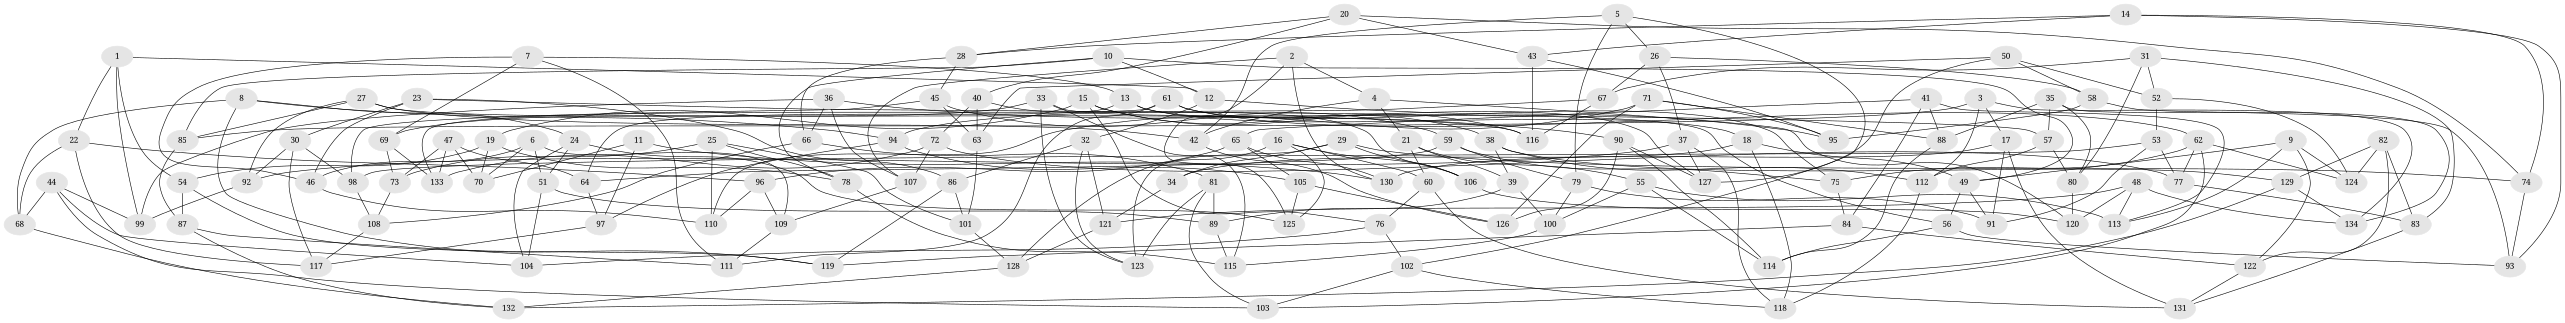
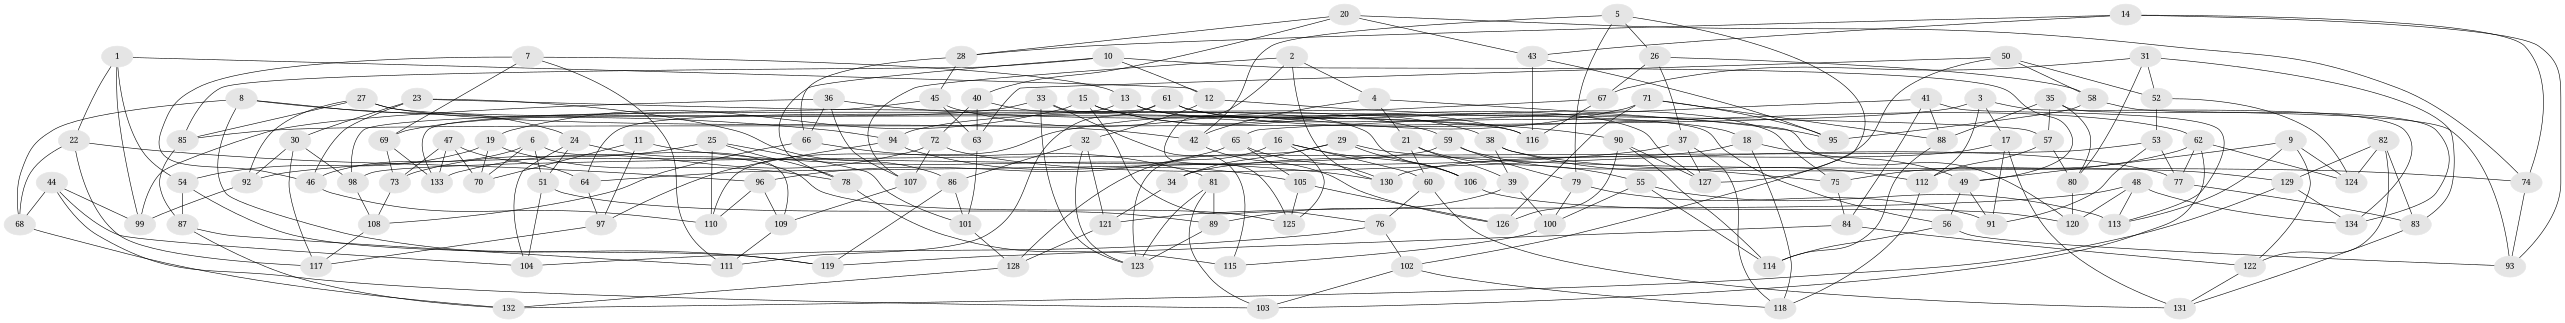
(1222, 246) -> (1176, 246)
